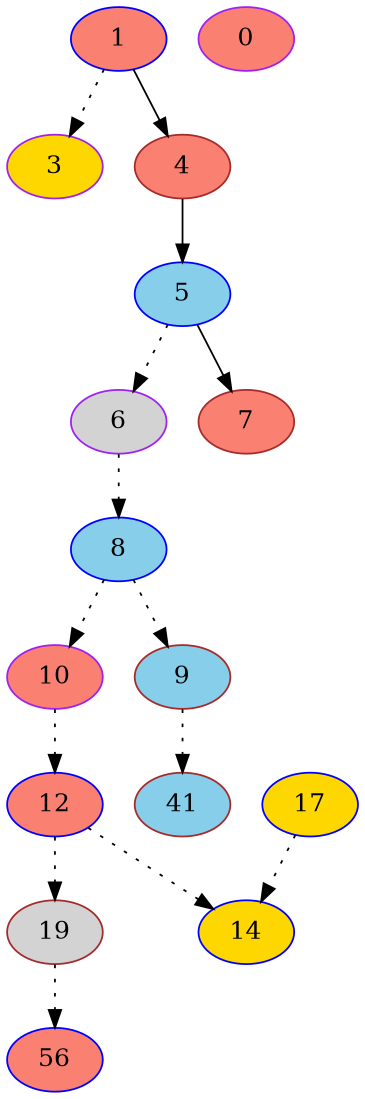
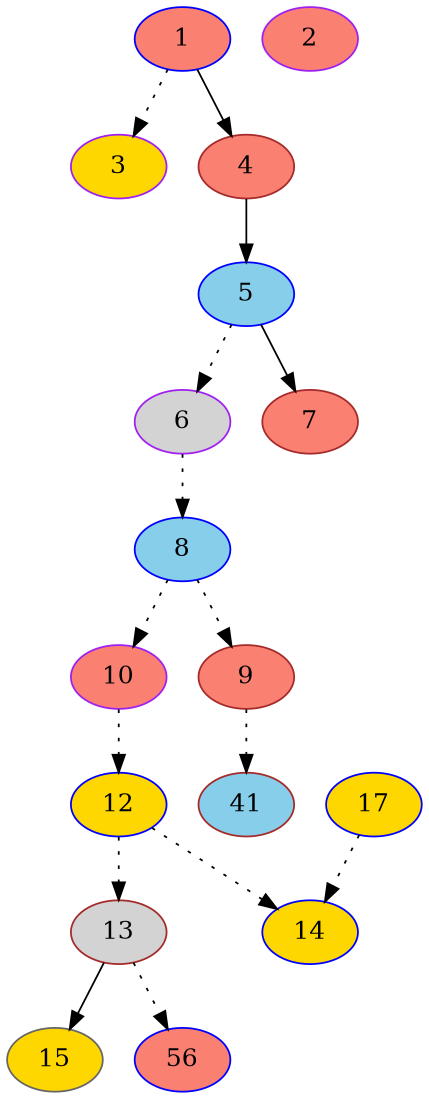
(246, 39) -> (310, 39)
(183, 677) -> (246, 677)
(55, 805) -> (119, 805)
(55, 932) -> (119, 932)
none -> (55, 1060)
